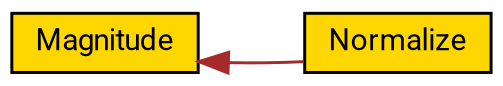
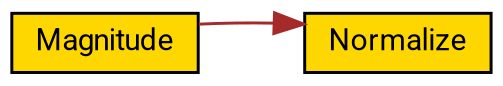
(266, 63) -> (236, 23)
